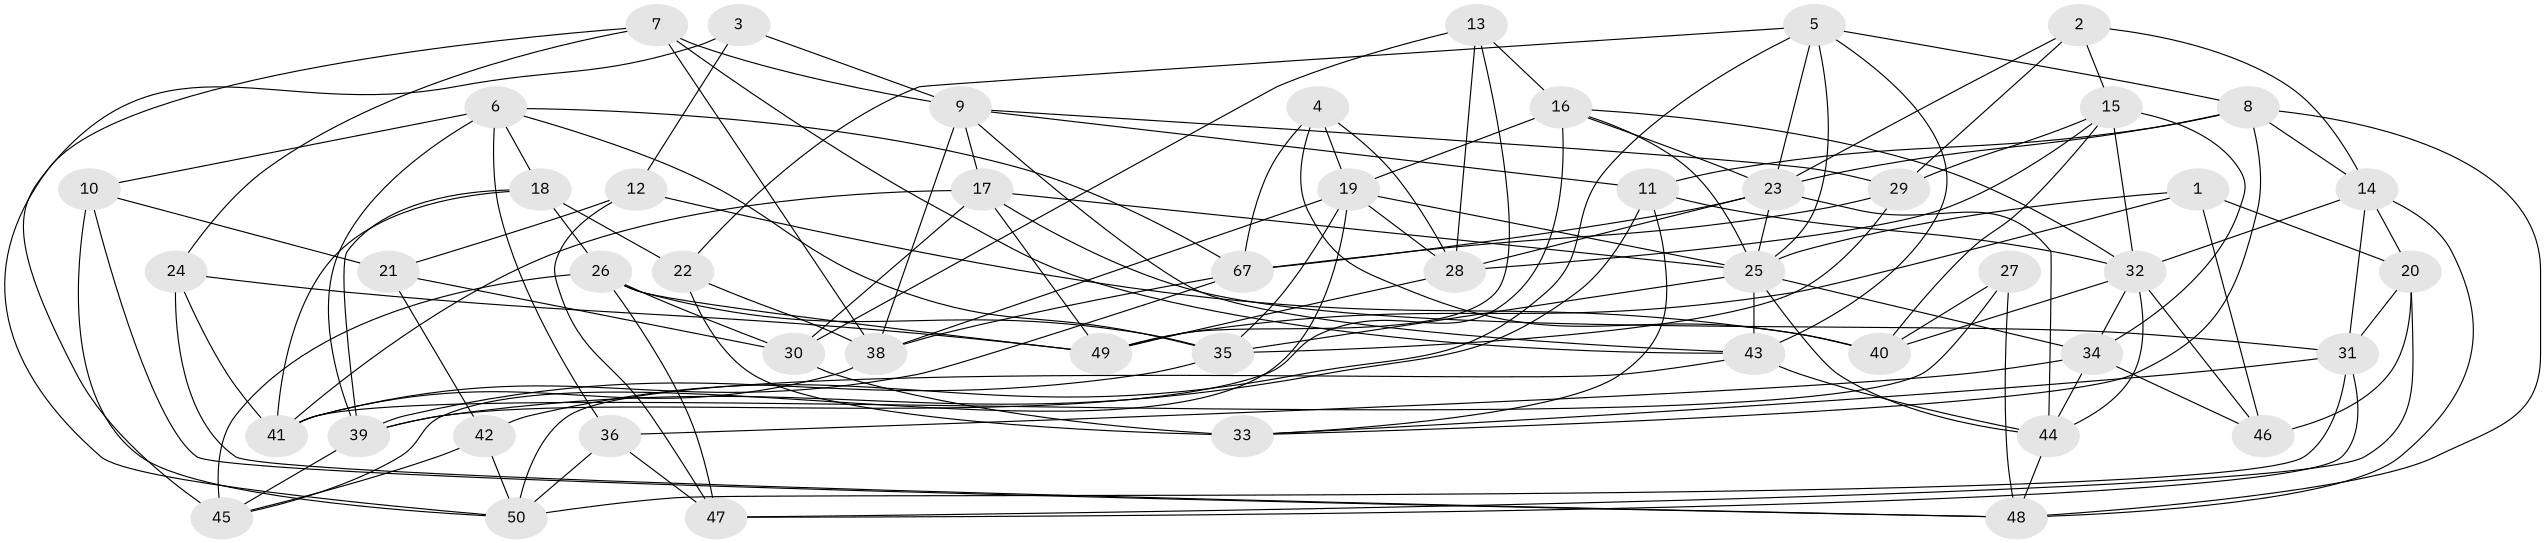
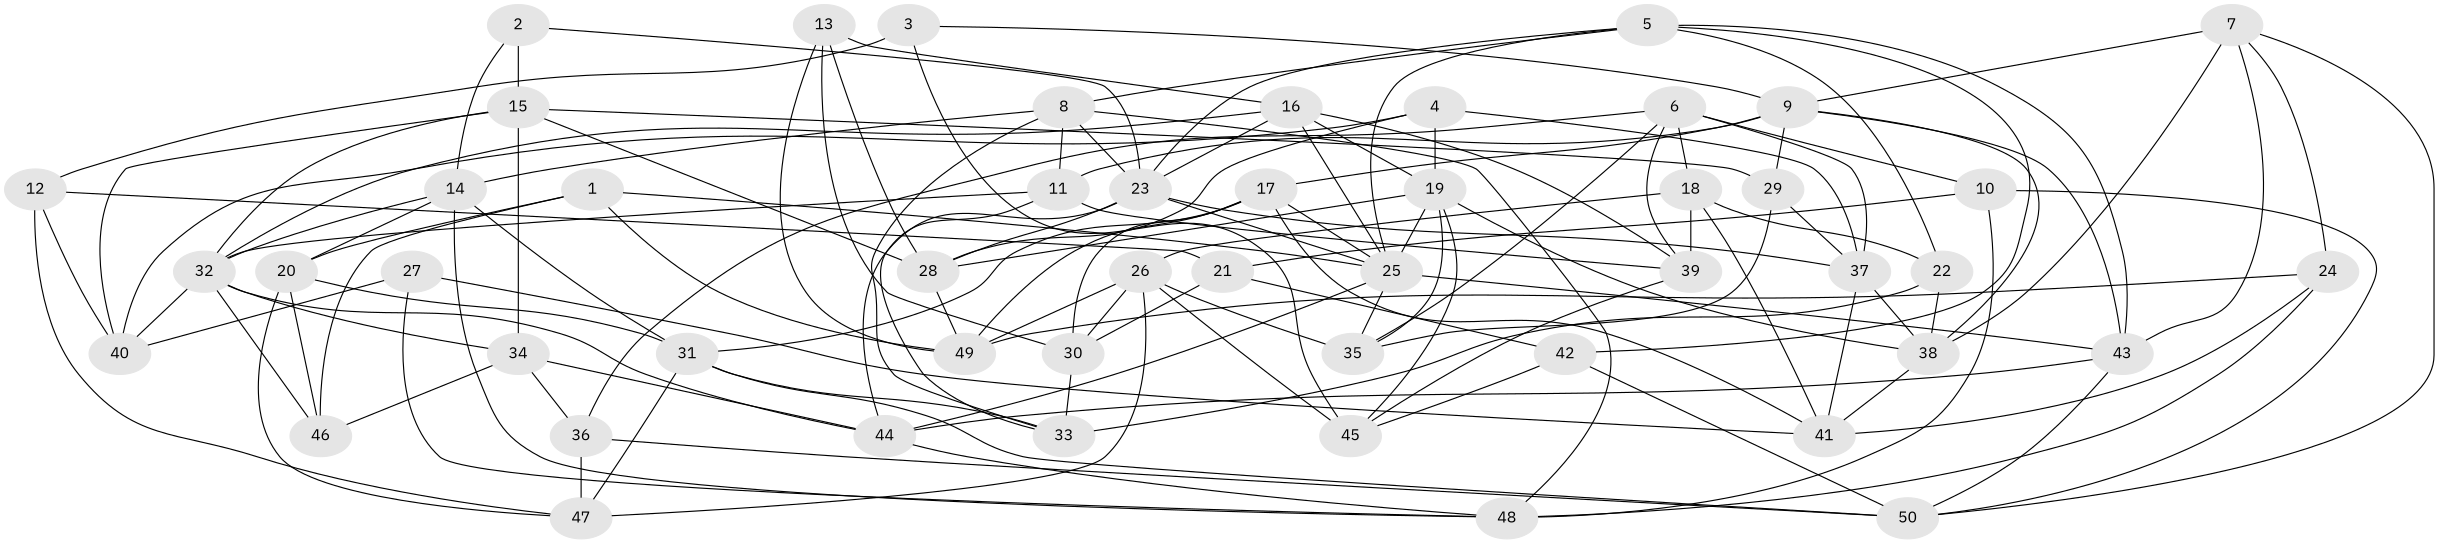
(1989, 107) -> none
(1242, 272) -> (1860, 272)
(1923, 313) -> none
(686, 383) -> none
